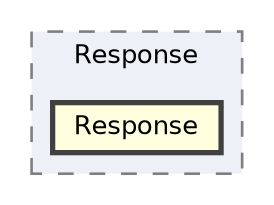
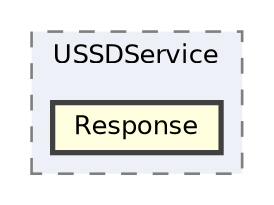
(137, 57) -> (137, 57)
